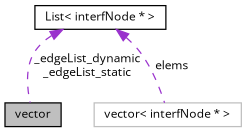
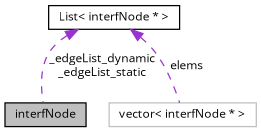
(33, 115) -> (46, 115)
